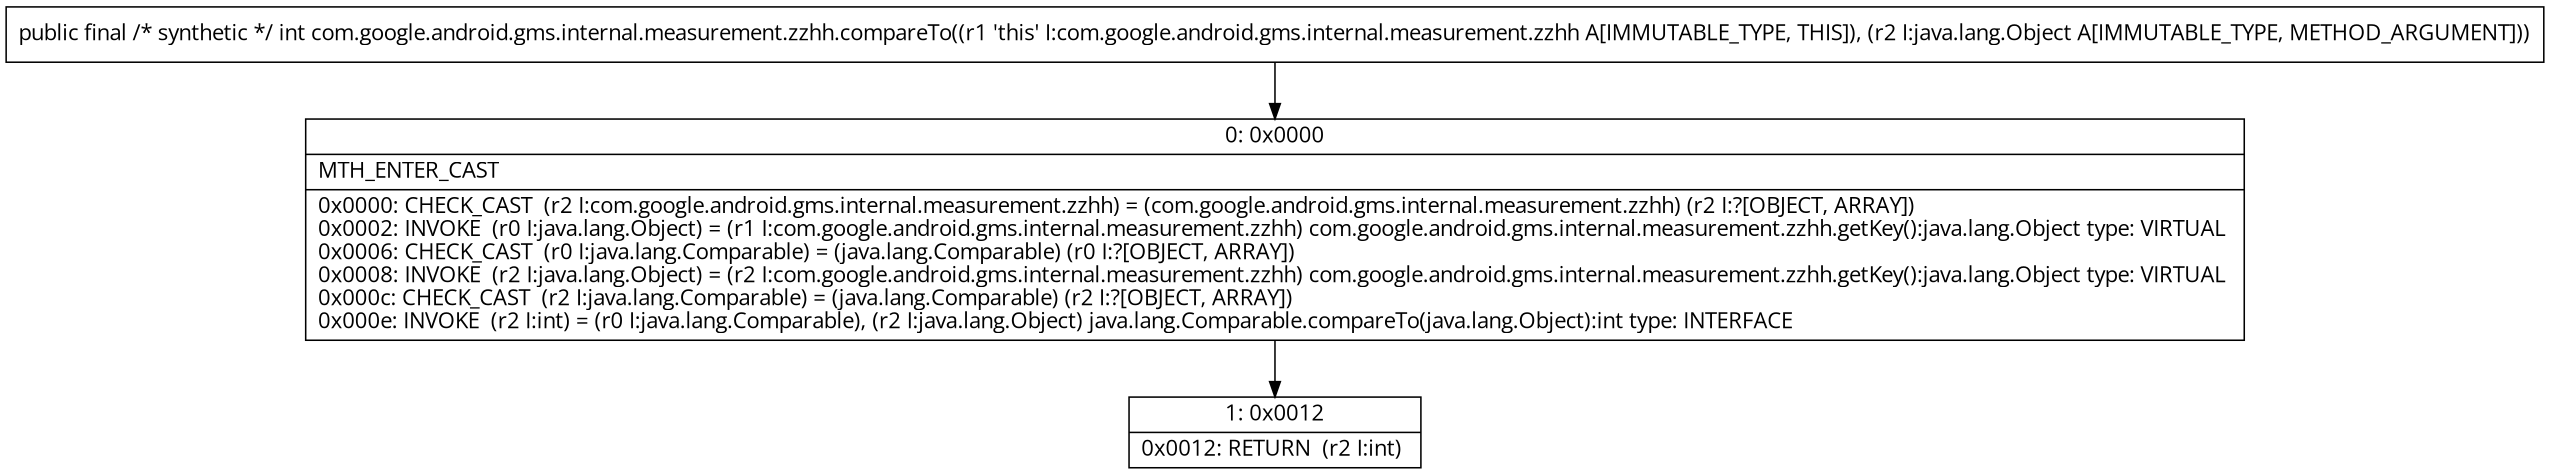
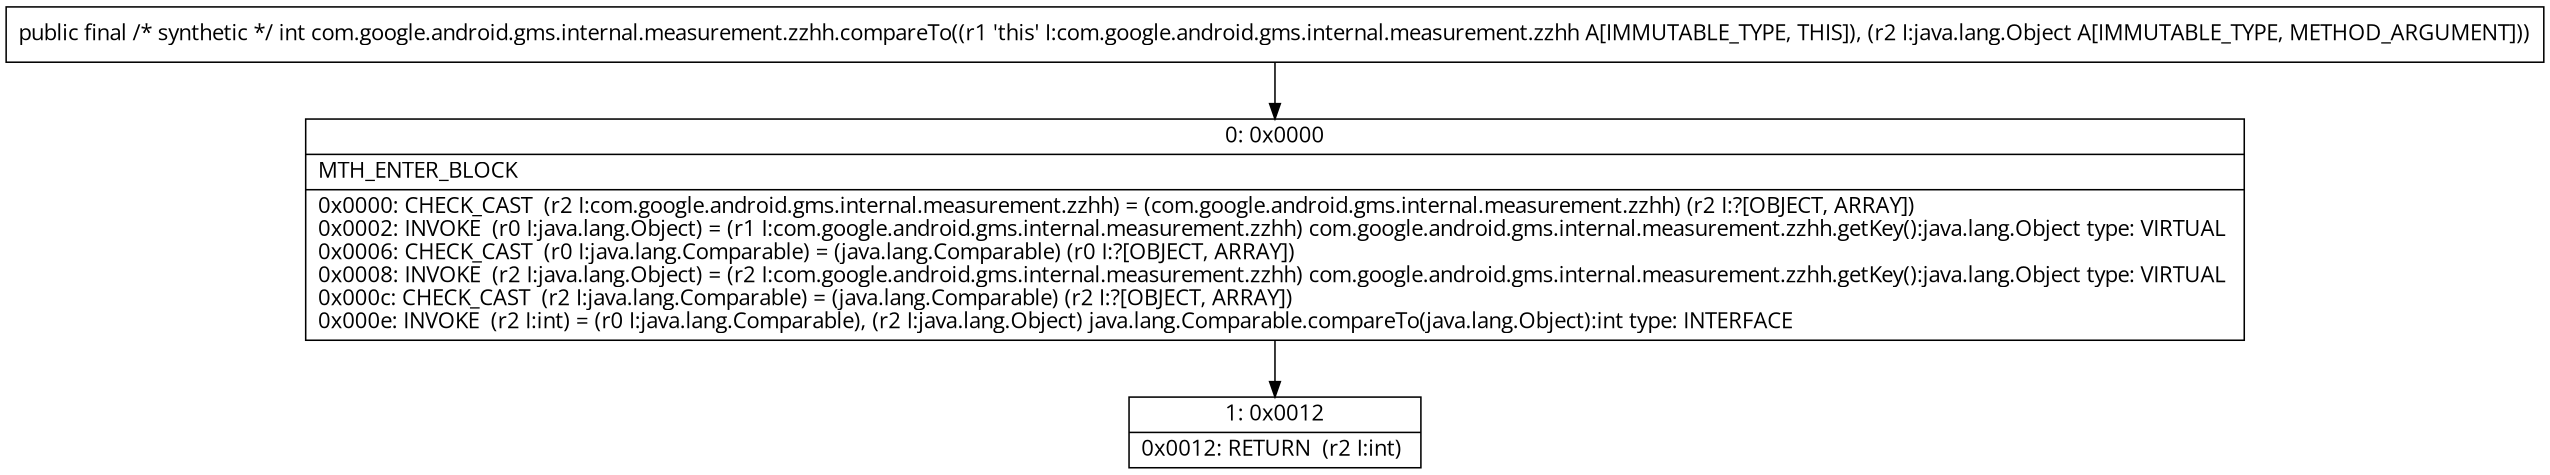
(409, 171) -> (418, 171)
